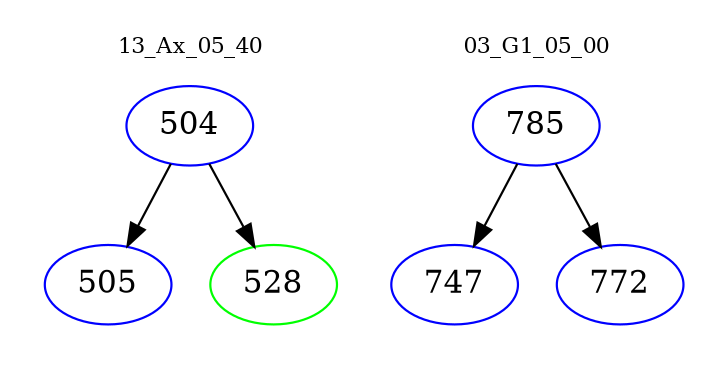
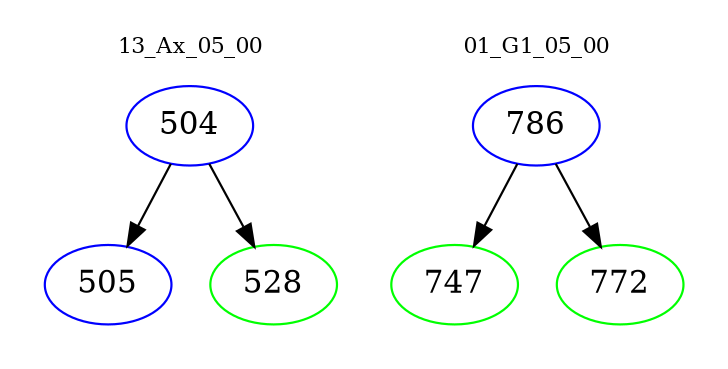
(191, 47) -> (191, 47)
(537, 47) -> (537, 47)
(536, 126) -> (536, 126)
(455, 285) -> (455, 285)
(620, 285) -> (620, 285)
